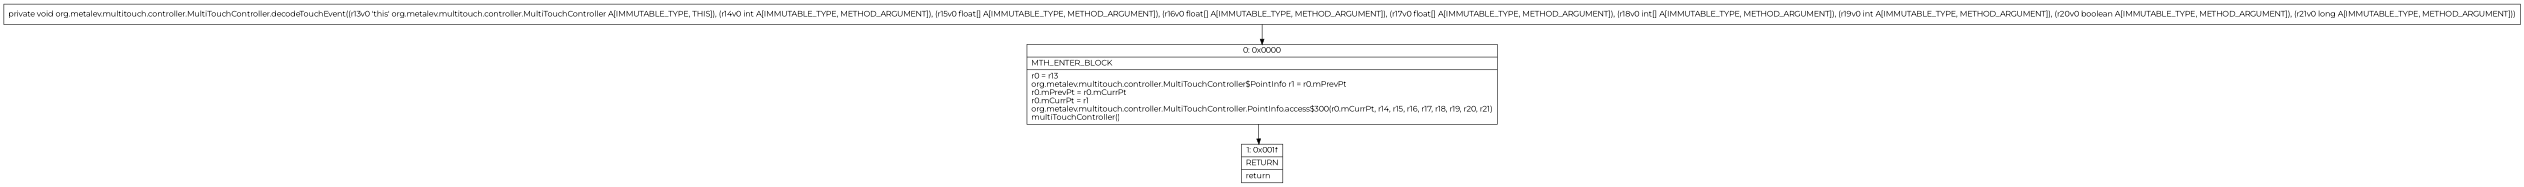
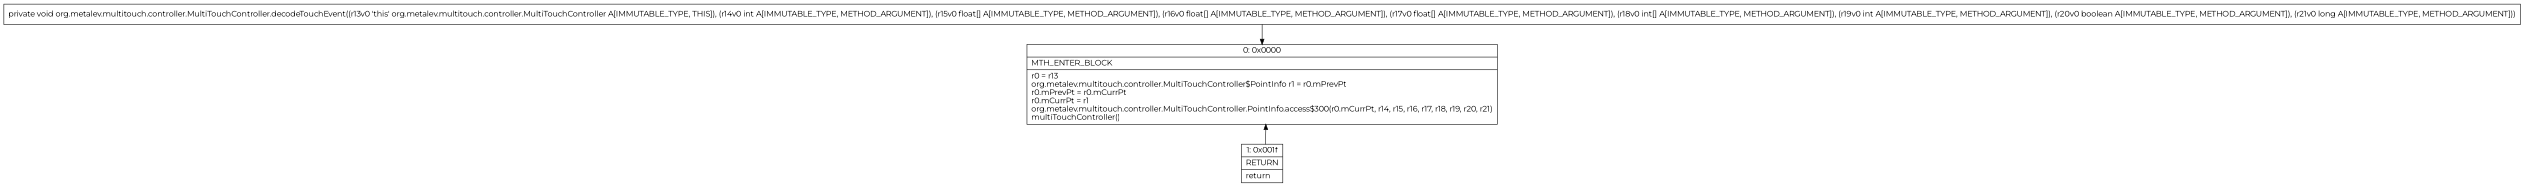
(1258, 132) -> (1266, 137)
